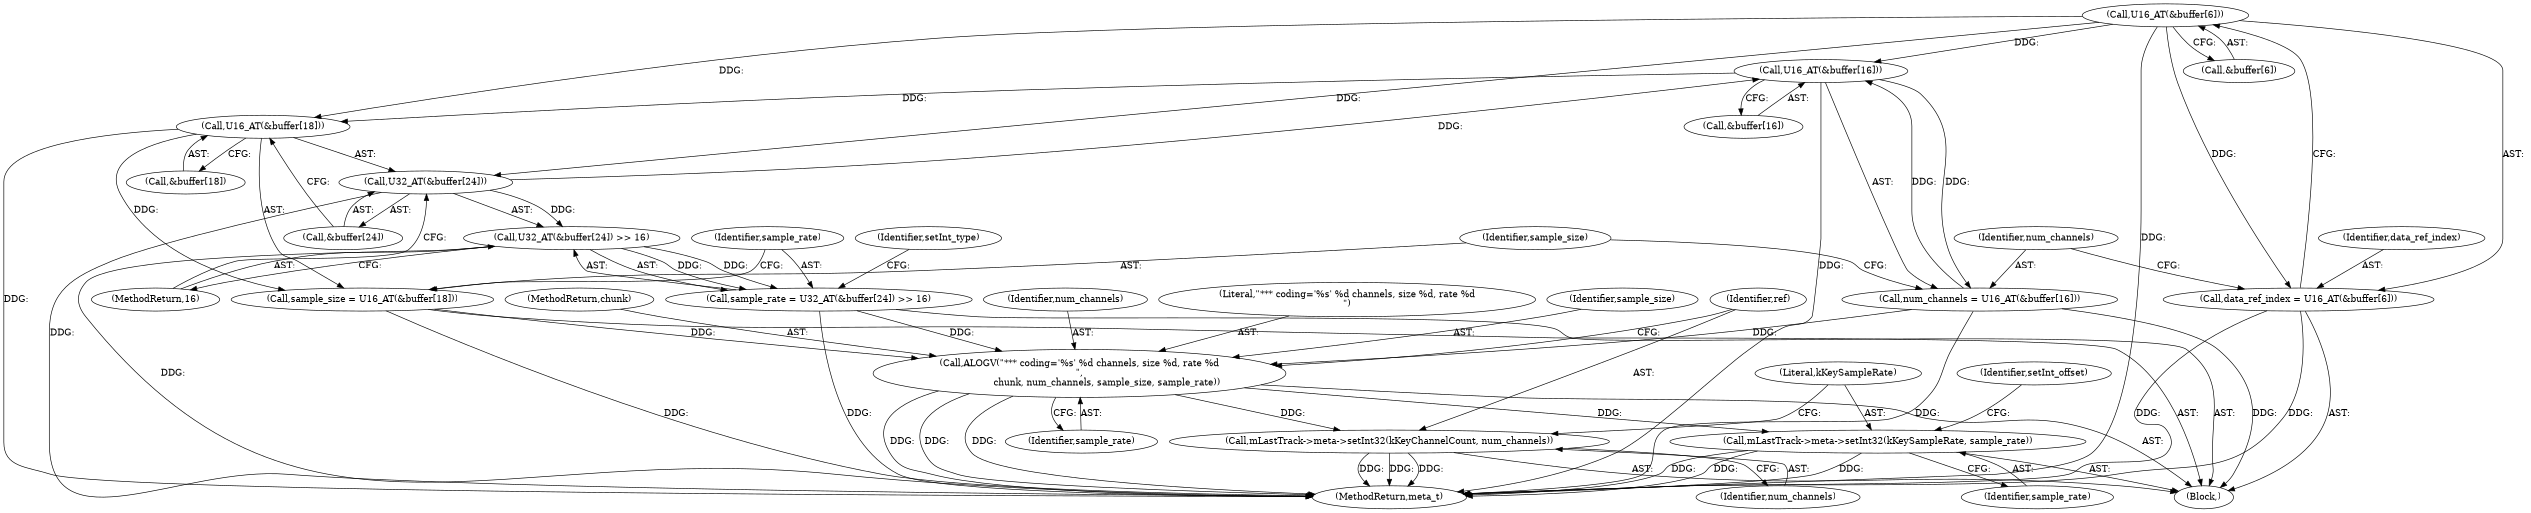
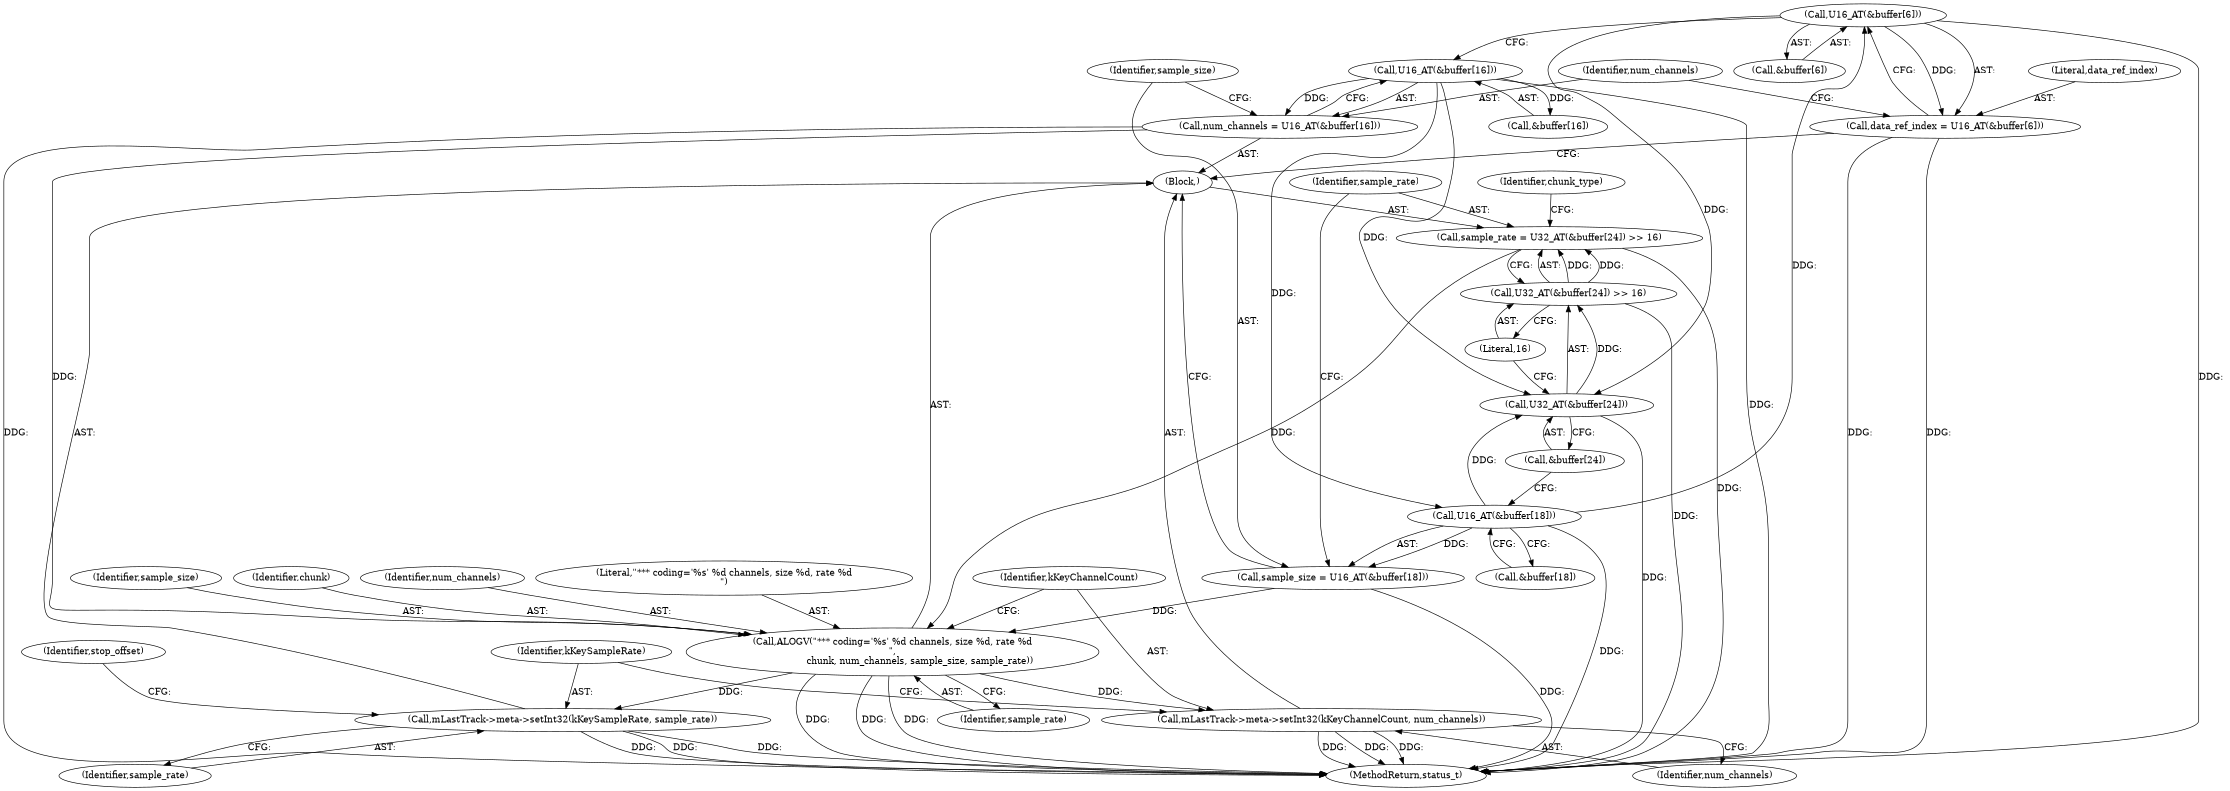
(1199, 28) -> (1792, 327)
(2028, 43) -> (1518, 43)
(2206, 43) -> (1803, 43)
(1759, 99) -> (1563, 99)
(1133, 145) -> (1360, 242)
(200, 155) -> (1506, 545)
(367, 155) -> (1486, 461)
(1926, 182) -> (1359, 99)
(402, 210) -> (1585, 433)
(928, 238) -> (1551, 182)
(2402, 238) -> (2105, 71)
(599, 266) -> (1523, 266)
(156, 300) -> (1505, 350)
(579, 300) -> (291, 578)
(1758, 300) -> (1069, 578)
(1541, 327) -> (1343, 207)
(1838, 373) -> (581, 652)
(2034, 373) -> (93, 652)
(2190, 414) -> (1201, 377)
(2266, 414) -> (1250, 155)
(2341, 414) -> (1570, 155)
(1389, 497) -> (1406, 776)
